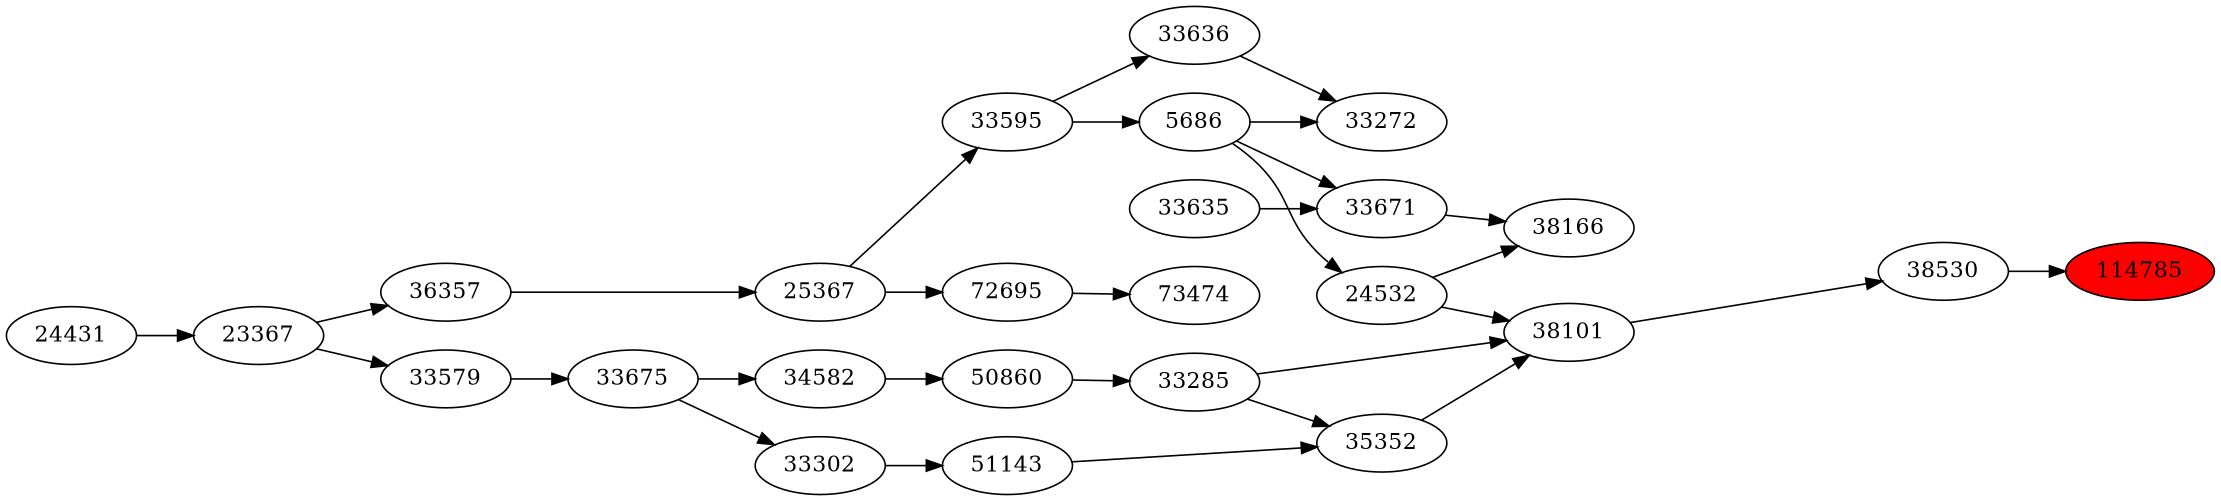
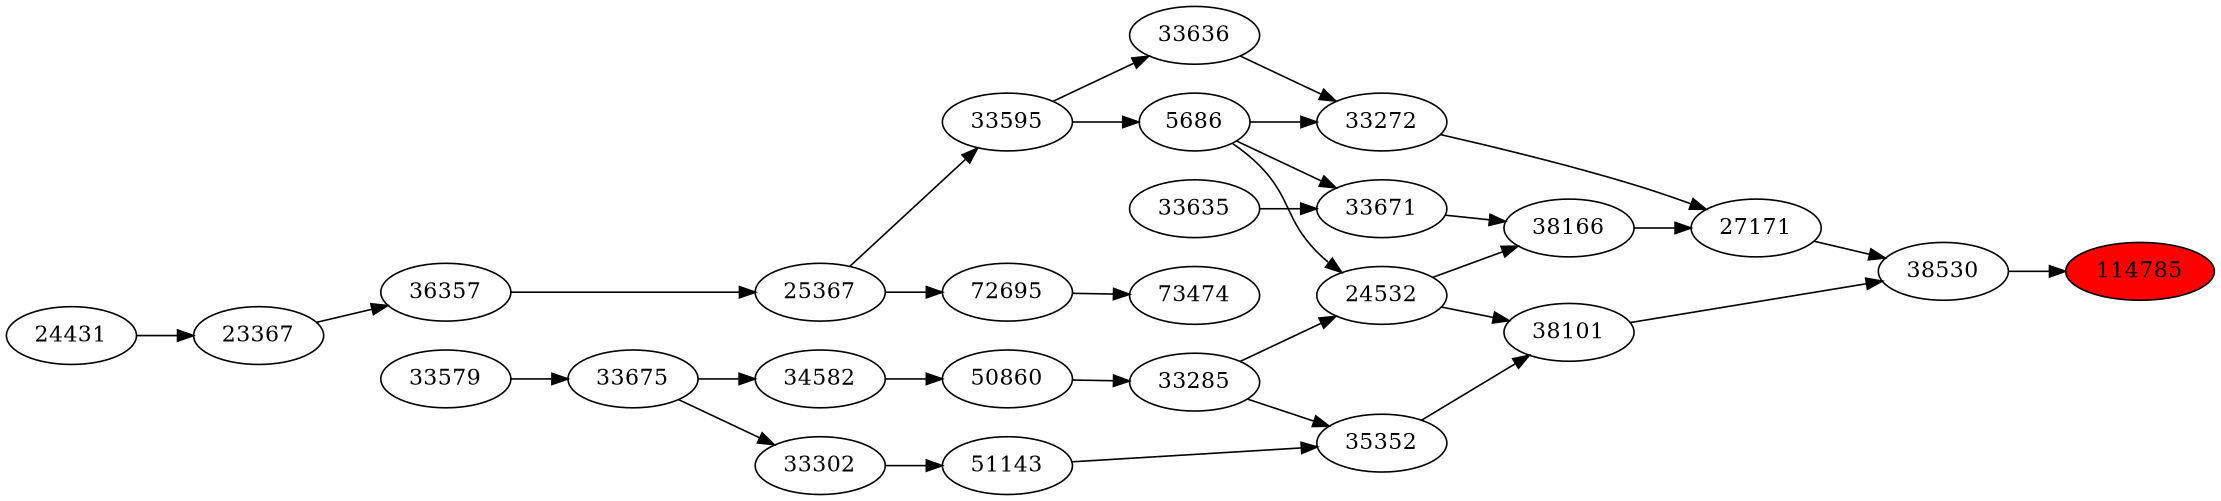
none -> (1756, 228)
(344, 355) -> none
(1374, 358) -> (1281, 342)
